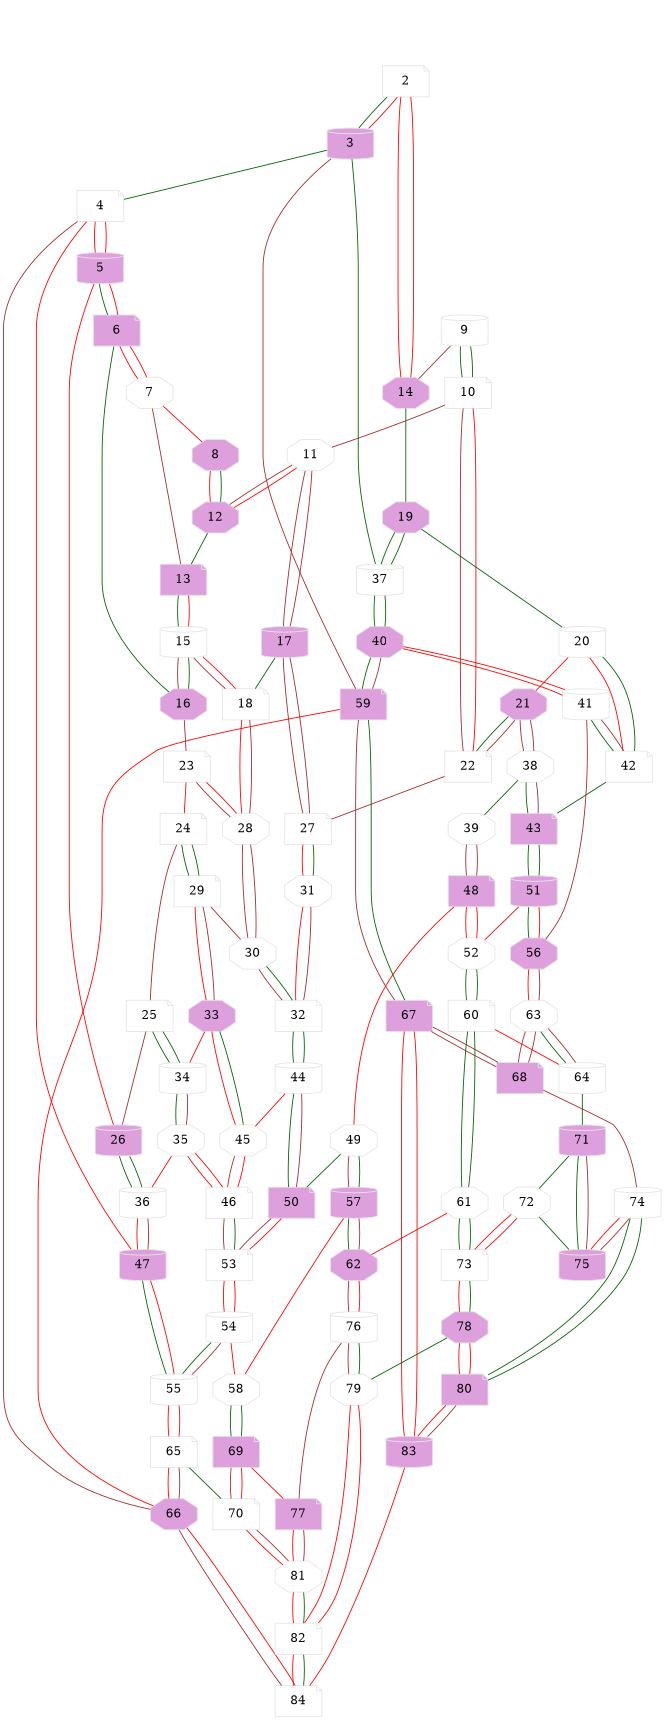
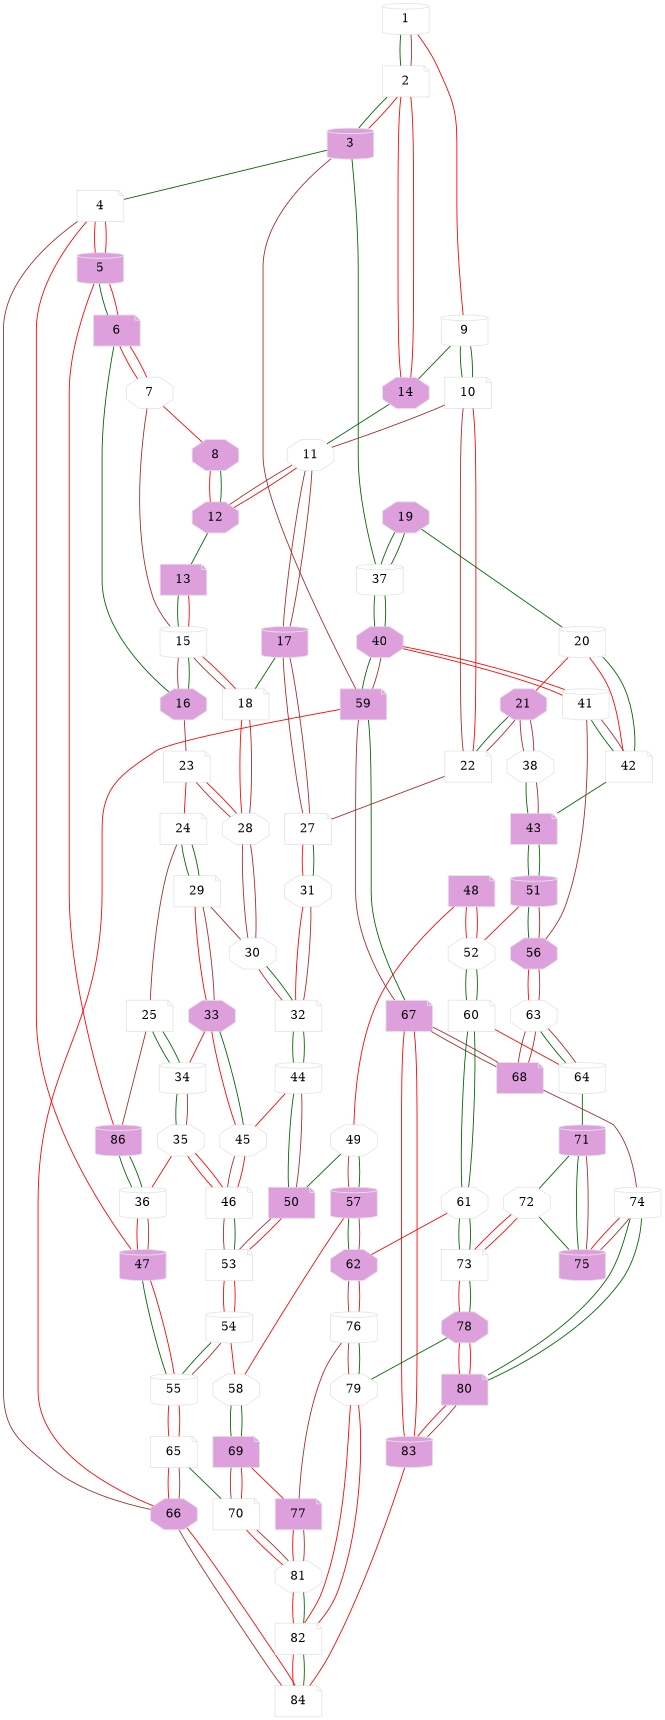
none -> (406, 19)
(434, 363) -> (434, 363)
(406, 455) -> (364, 420)
(167, 486) -> (140, 520)
(472, 829) -> none
(119, 1140) -> (119, 1140)
